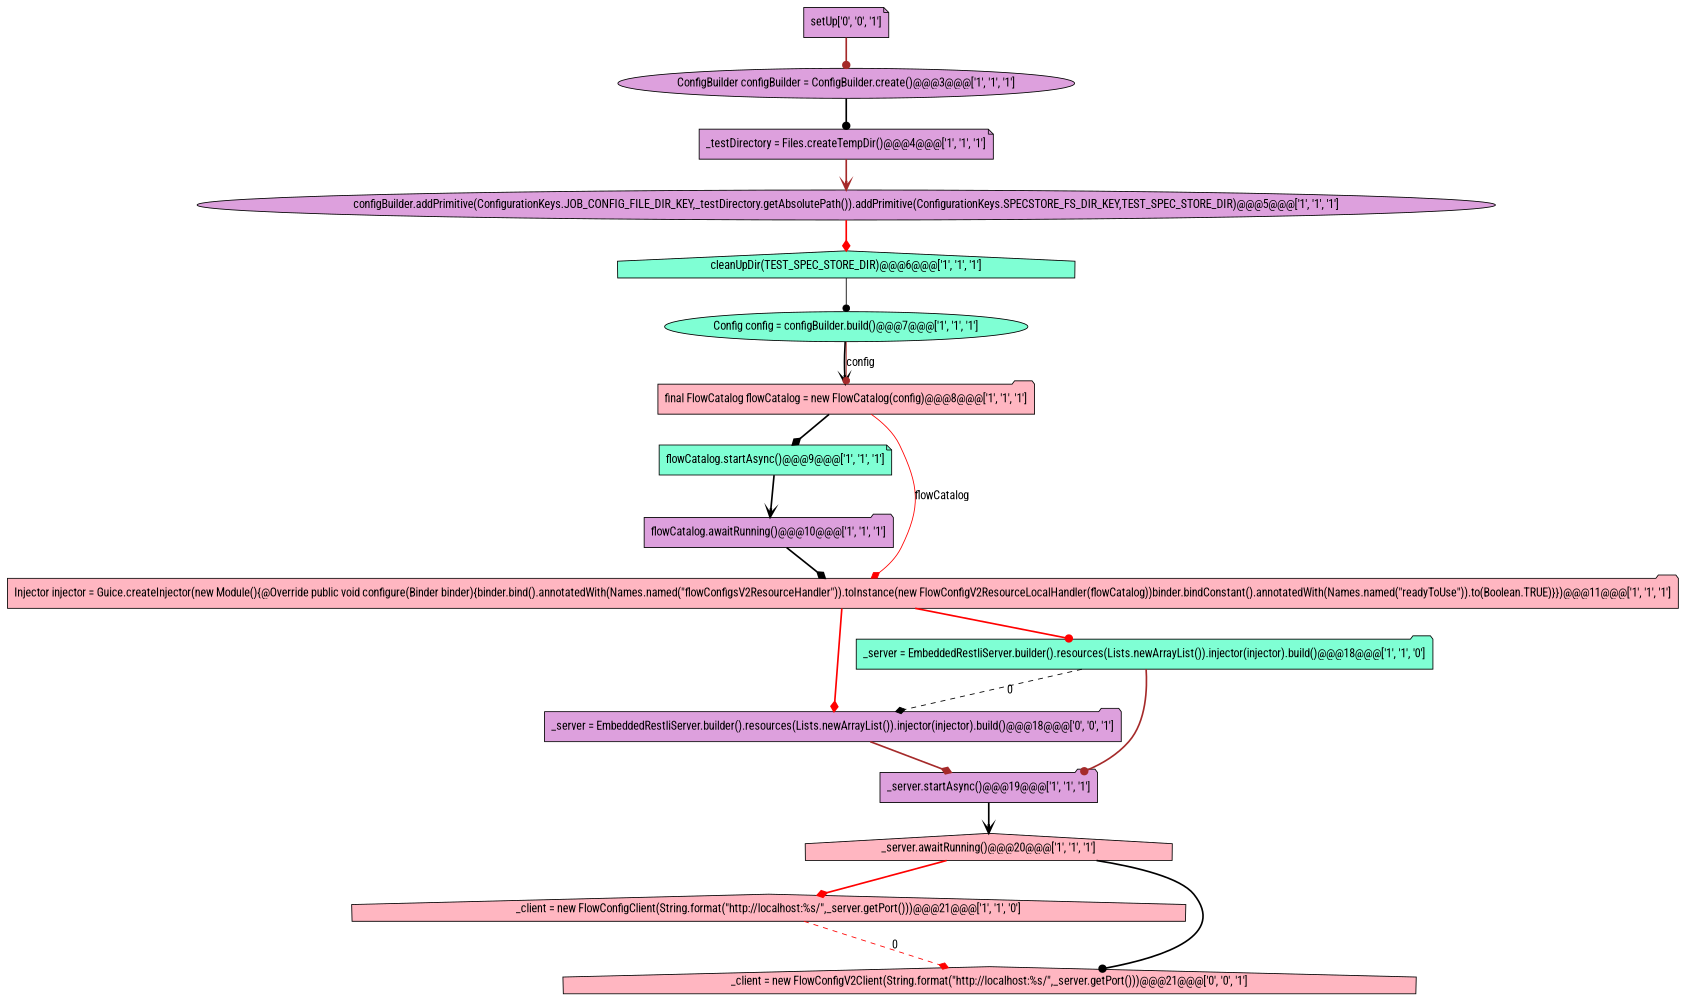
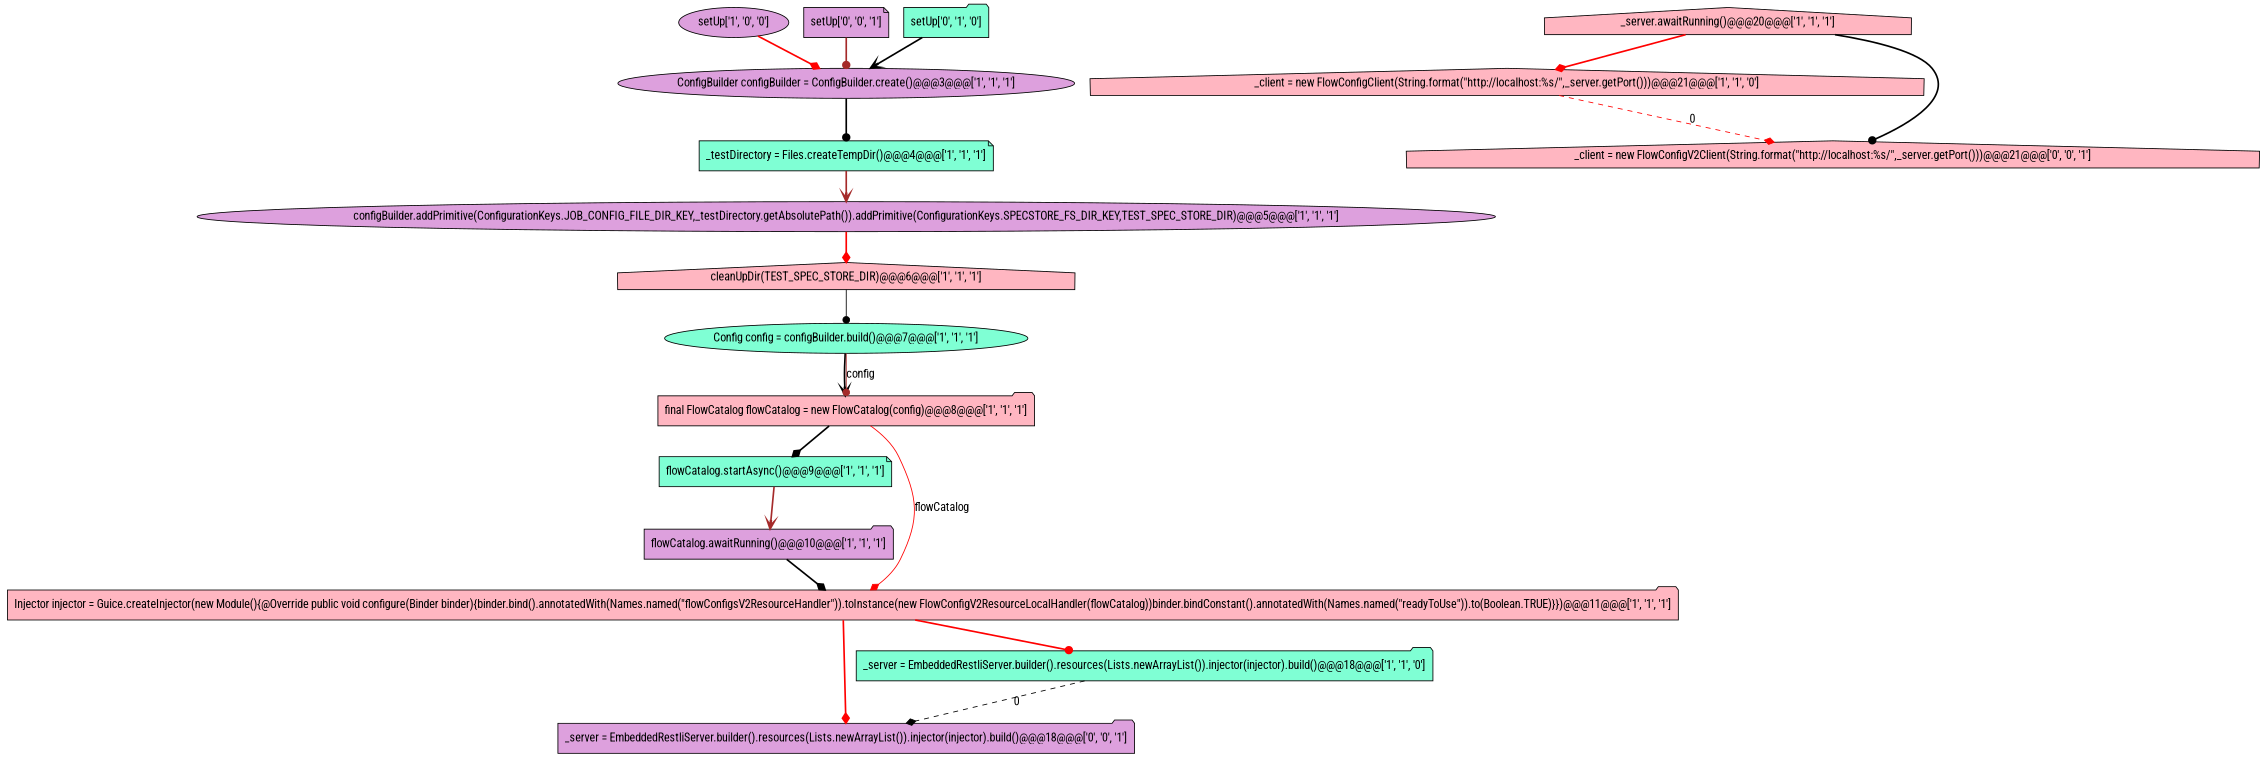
none -> (734, 22)
none -> (946, 22)
(846, 144) -> (846, 156)
(846, 266) -> (846, 278)
(772, 492) -> (772, 504)
(989, 788) -> none
